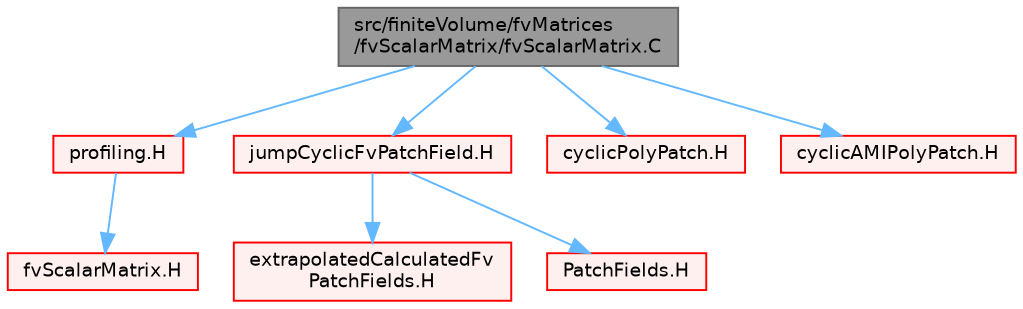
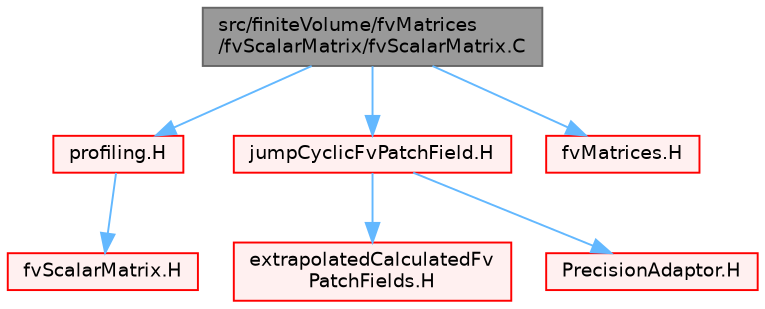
(646, 154) -> (623, 154)
(898, 154) -> none
(627, 272) -> (652, 272)
